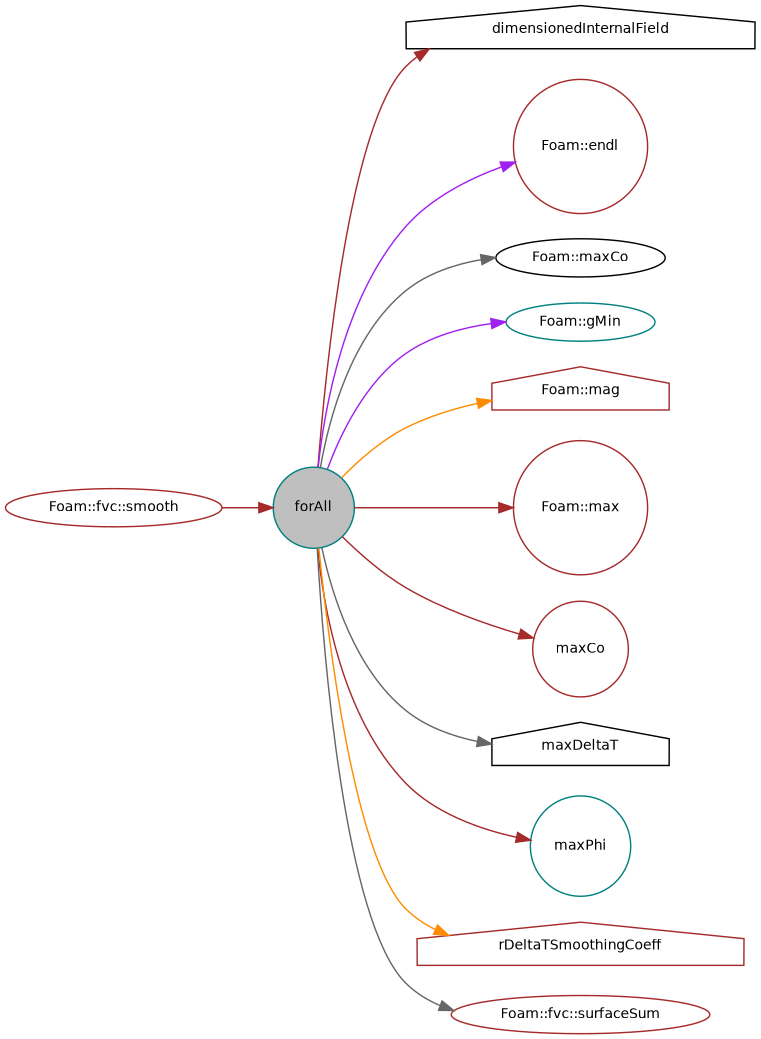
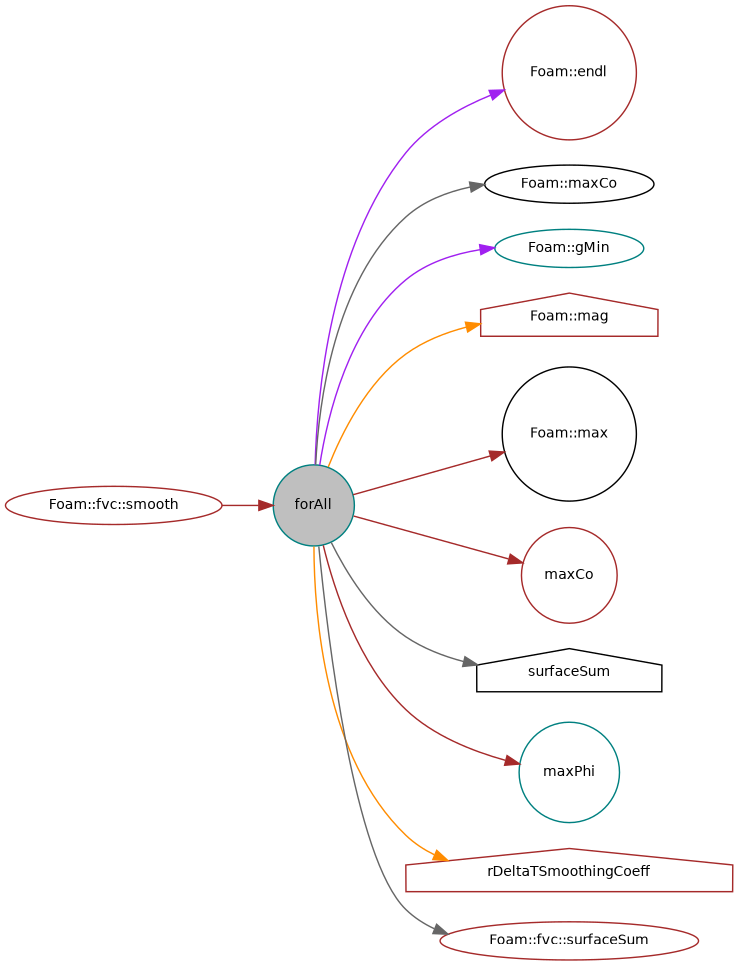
(581, 29) -> none
(581, 508) -> (569, 434)
(581, 746) -> (569, 672)
